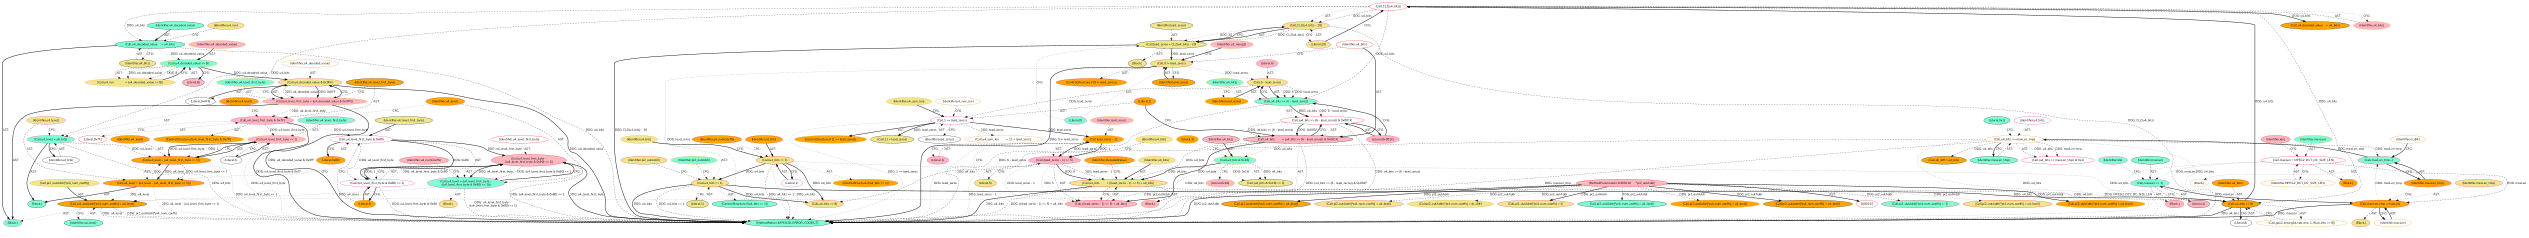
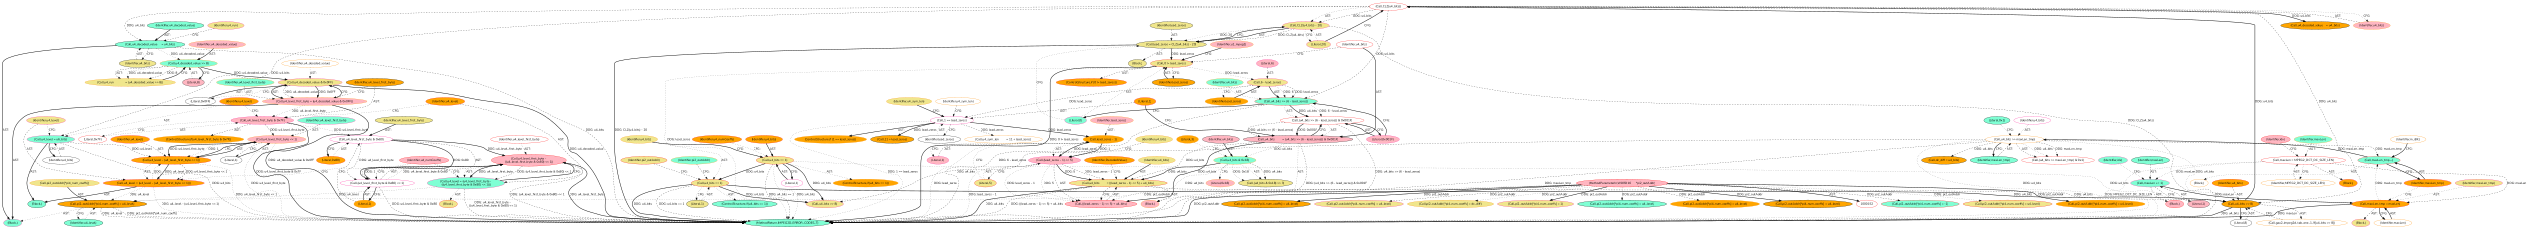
(1262, 94) -> (1174, 108)
(892, 139) -> (892, 139)
